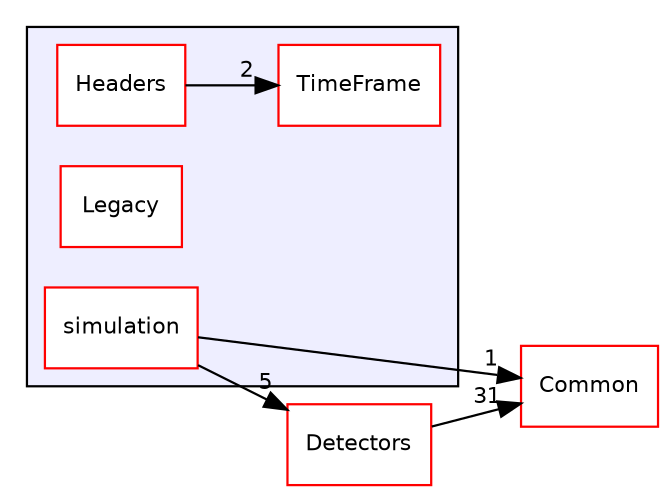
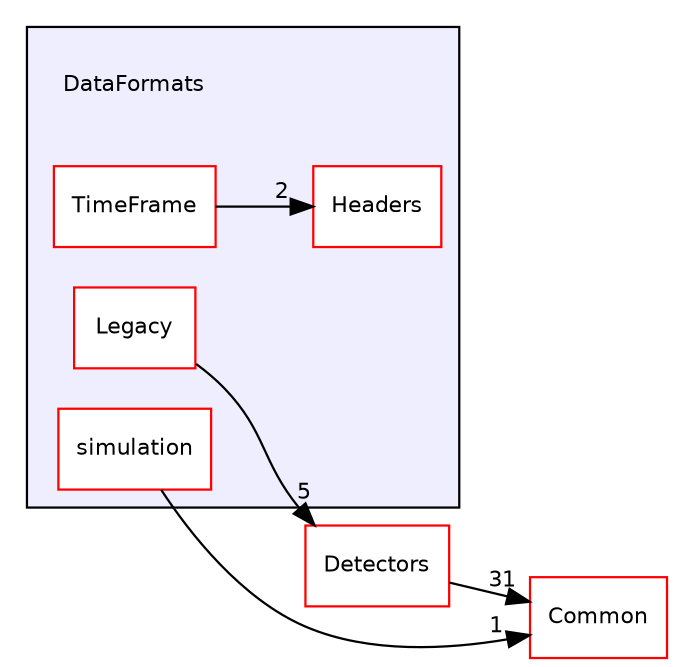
none -> (135, 85)
(221, 85) -> (253, 207)
(232, 382) -> (255, 430)
